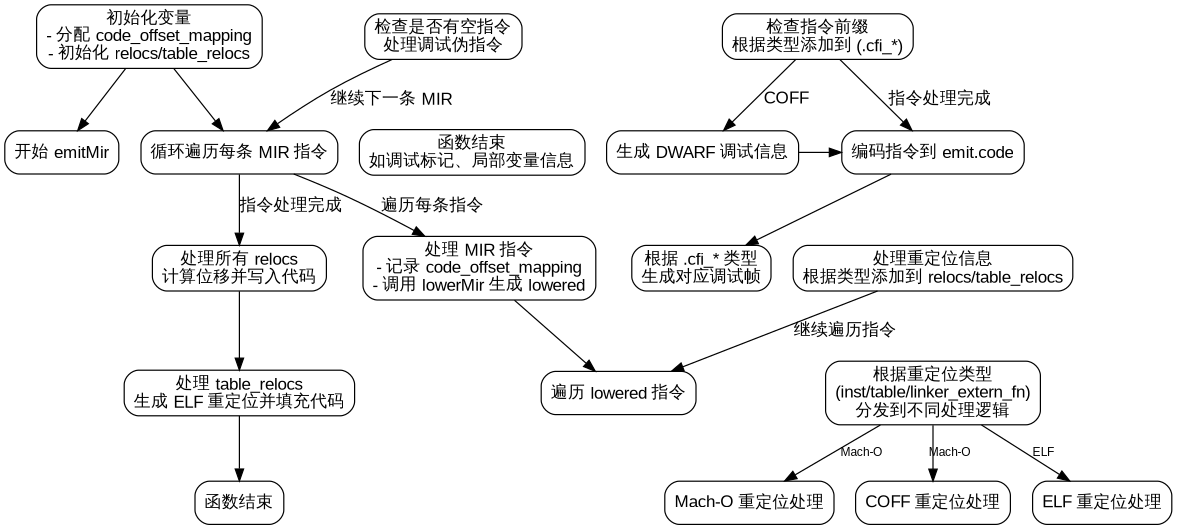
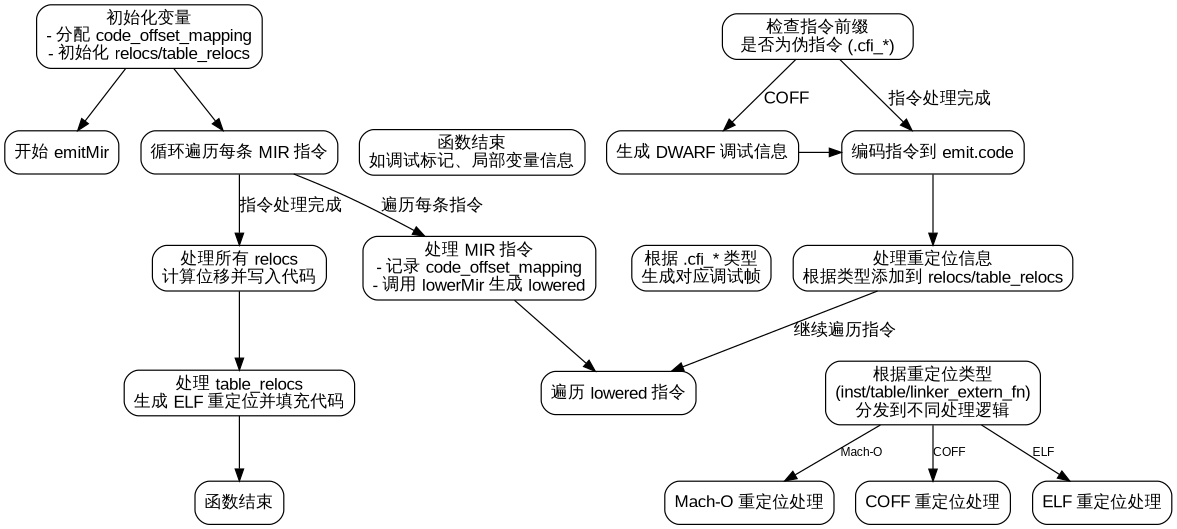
(443, 37) -> none
(818, 37) -> (818, 37)
(824, 207) -> (933, 204)
(950, 453) -> (950, 453)
